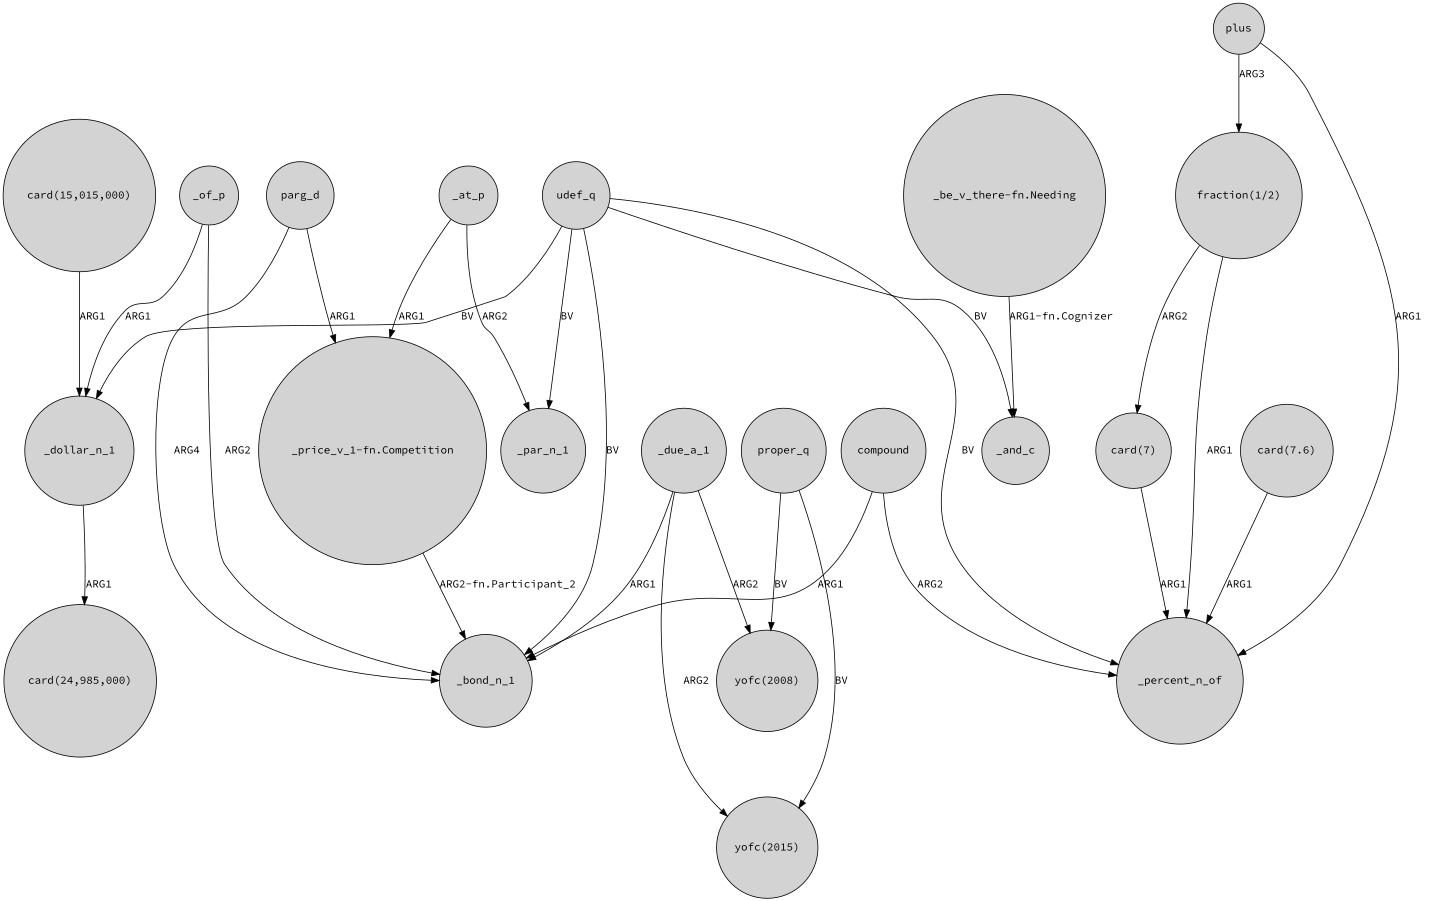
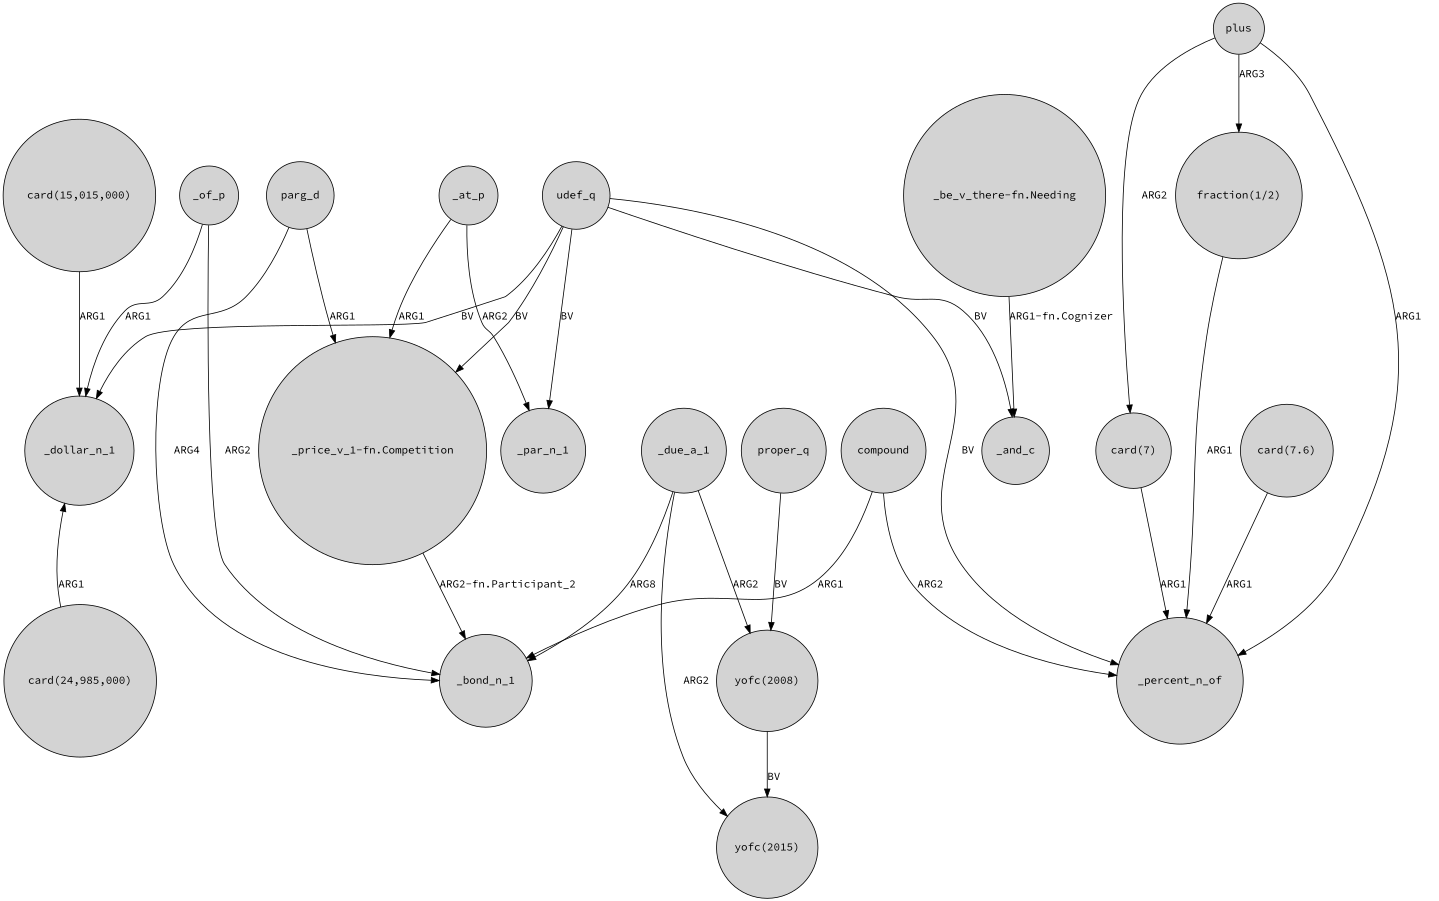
(1158, 321) -> (1123, 201)
(606, 450) -> (522, 304)
(85, 551) -> (57, 559)
(643, 585) -> (643, 585)
(834, 647) -> (767, 760)
